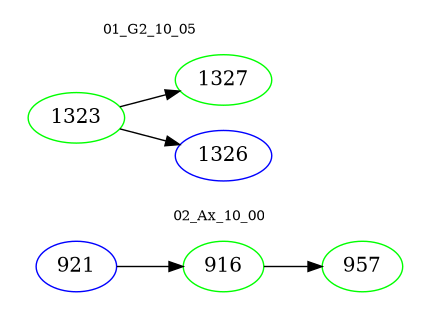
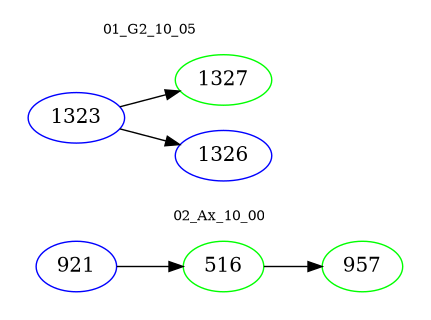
(76, 118) -> (76, 118)
(224, 267) -> (224, 267)
